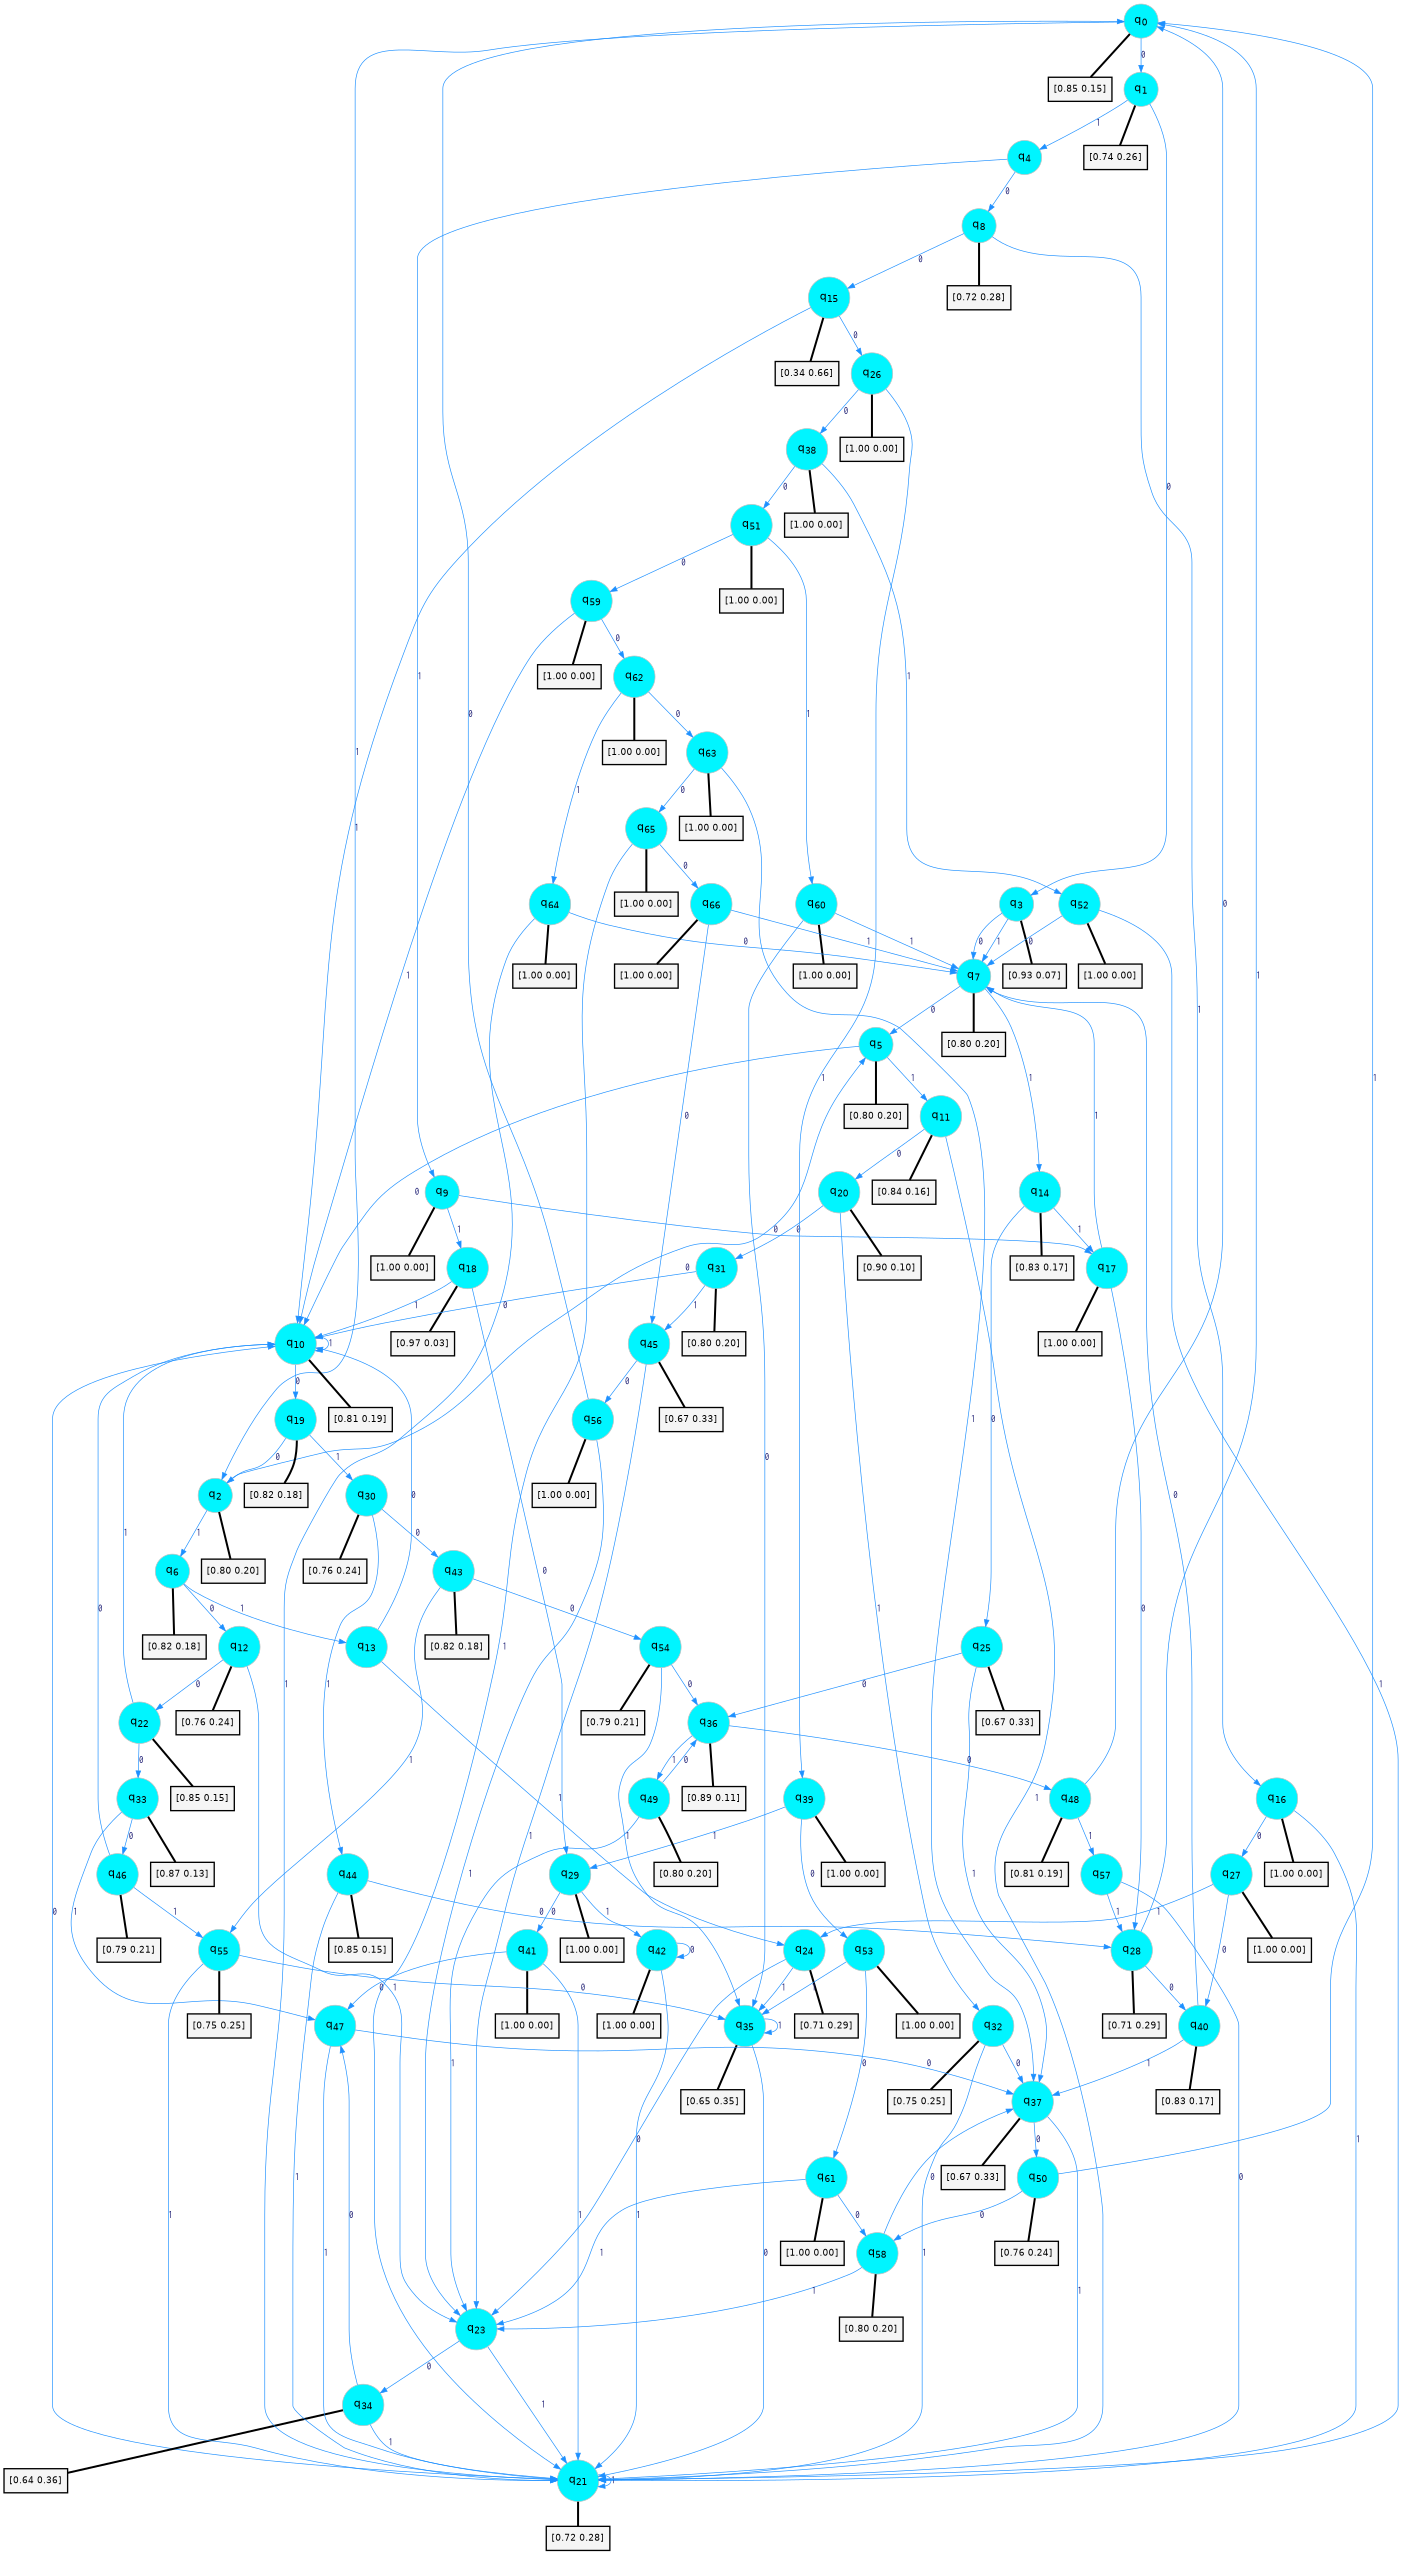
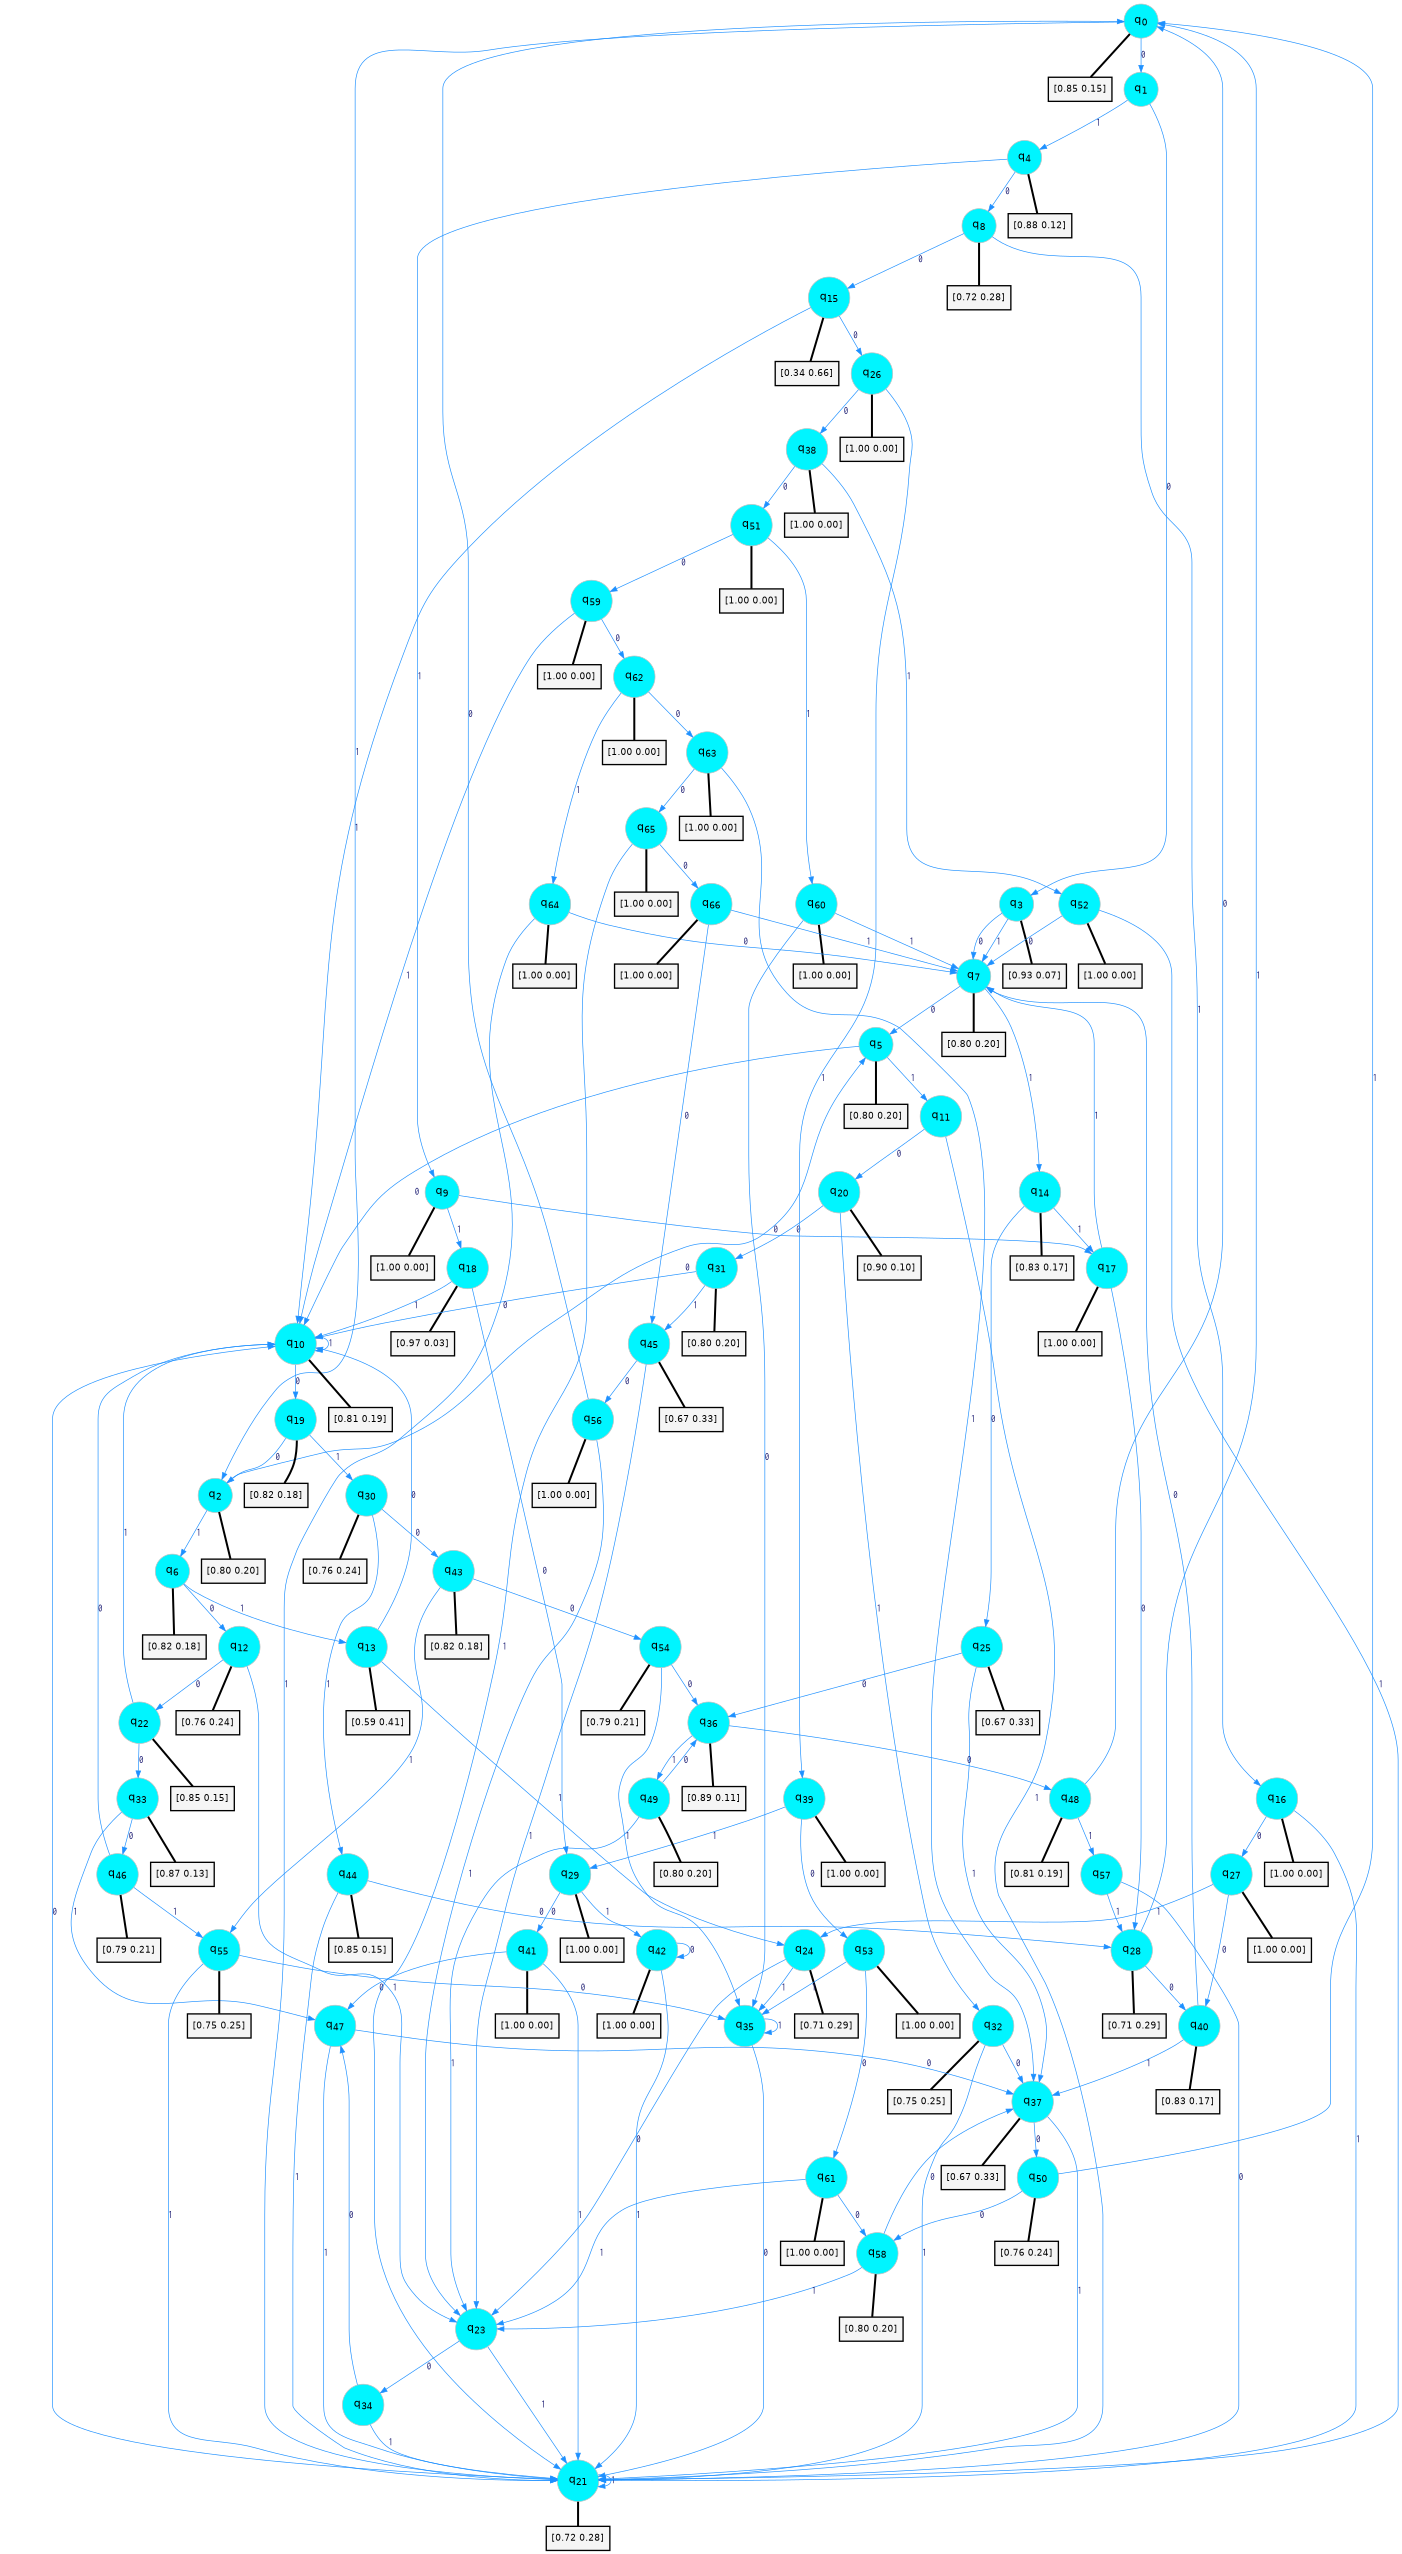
(1116, 158) -> none
none -> (1040, 226)
(904, 1192) -> none
none -> (378, 1723)
(713, 2102) -> none
(36, 2481) -> none
